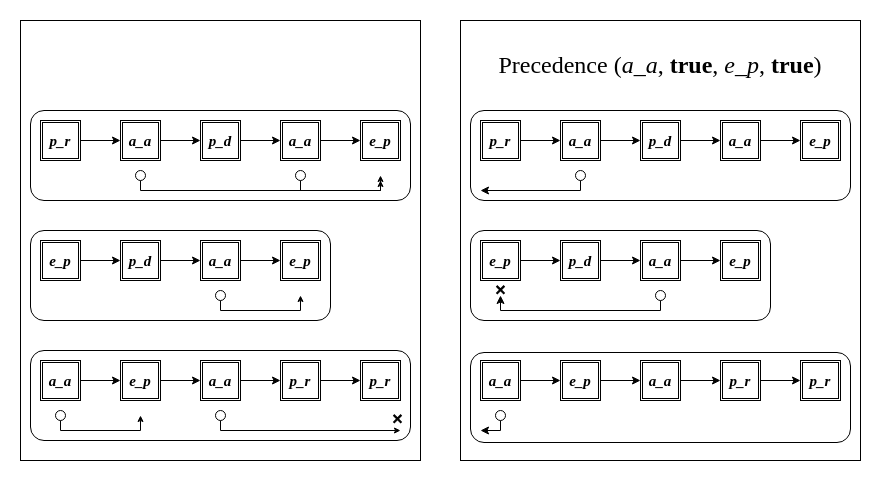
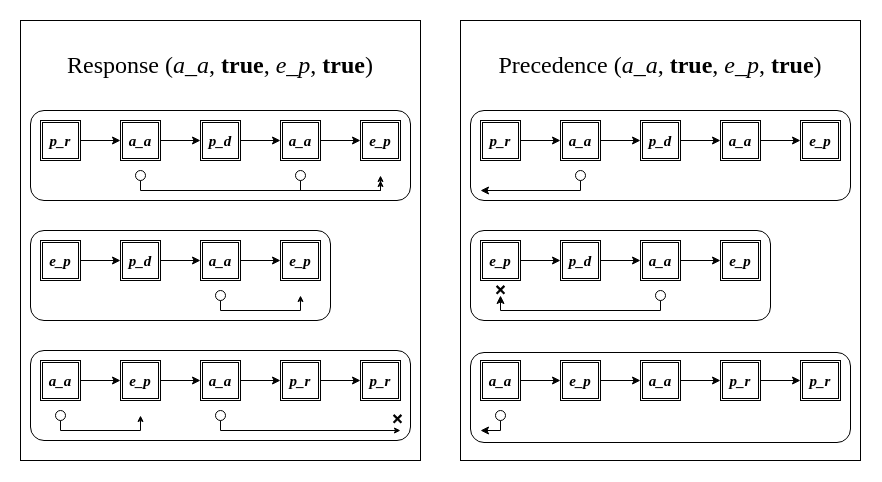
none -> (221, 66)
